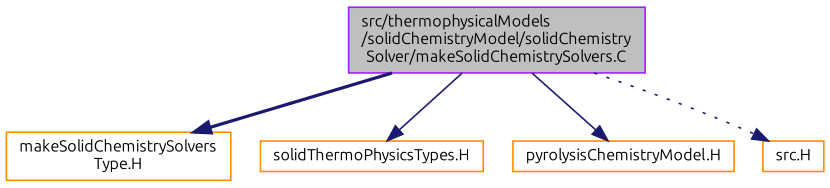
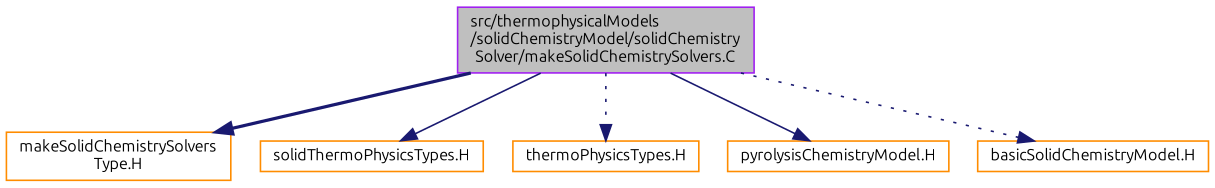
none -> (606, 156)
(793, 156) -> (1093, 156)
